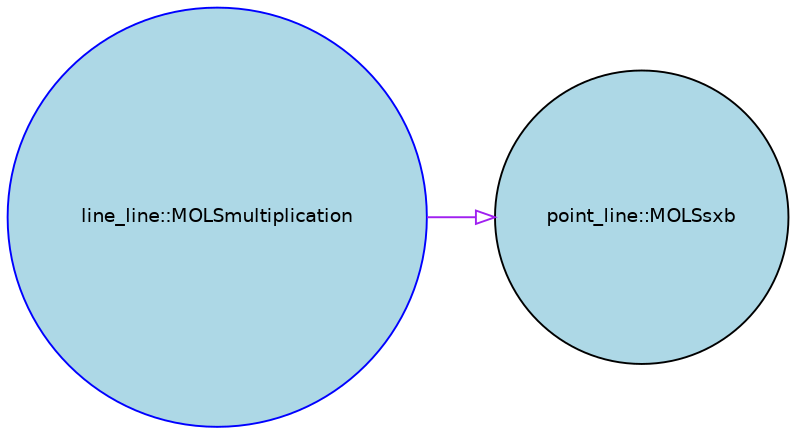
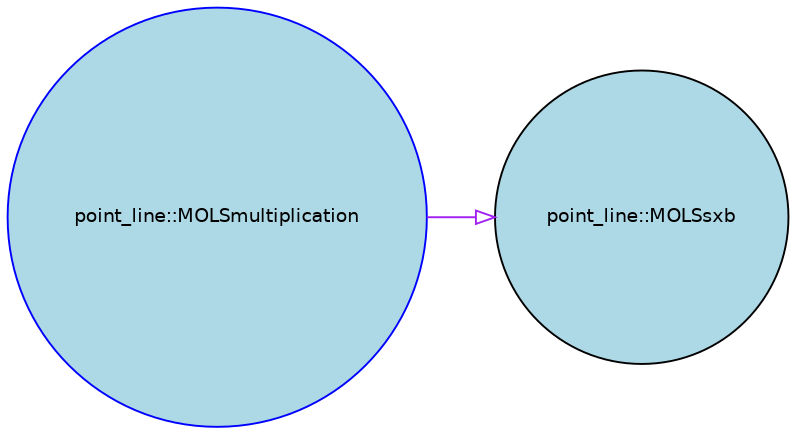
(217, 217) -> (217, 217)
